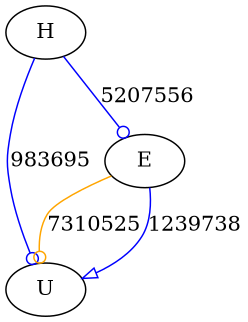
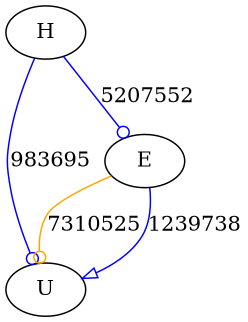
(148, 97) -> (148, 97)
